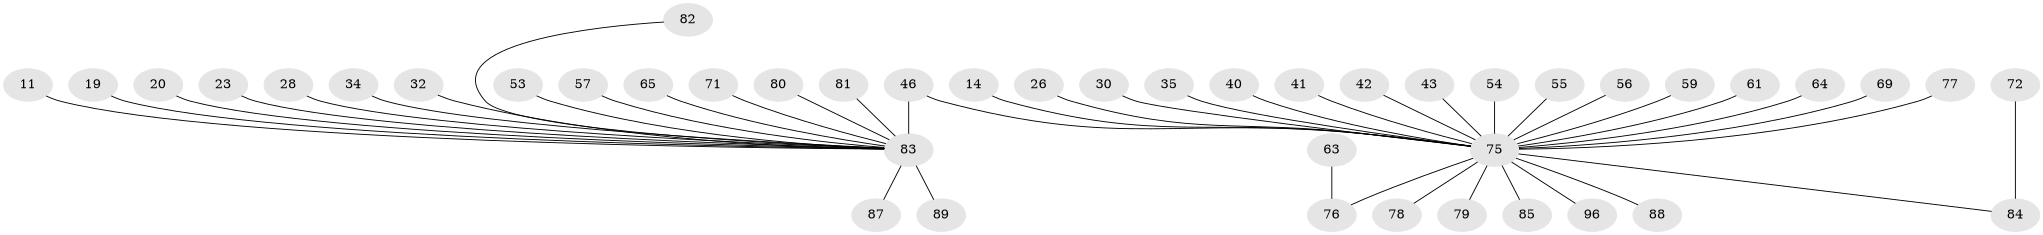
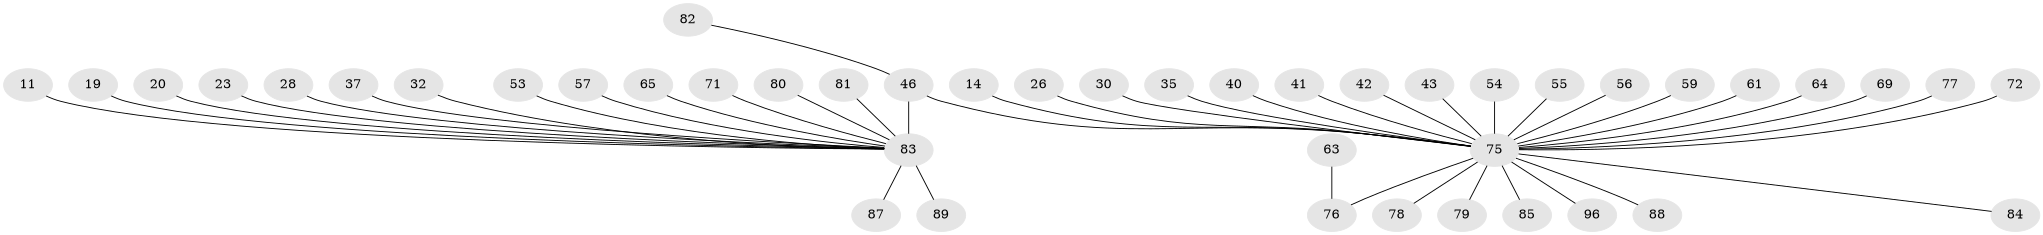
(354, 85) -> (354, 85)
(482, 94) -> (802, 46)
(2015, 150) -> (1760, 140)
